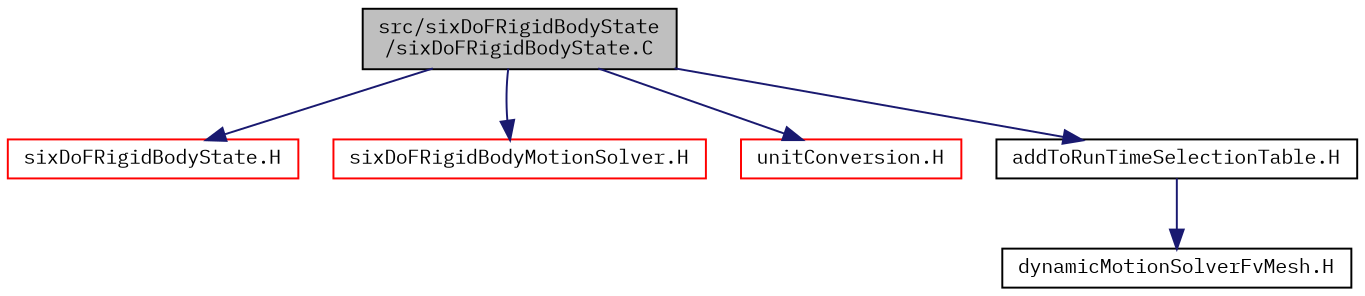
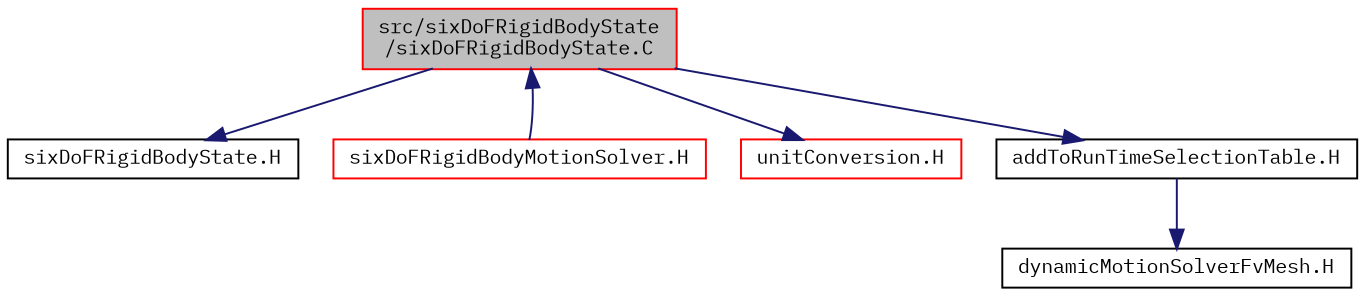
(520, 39) -> (520, 39)
(507, 95) -> (532, 114)
(153, 159) -> (153, 159)
